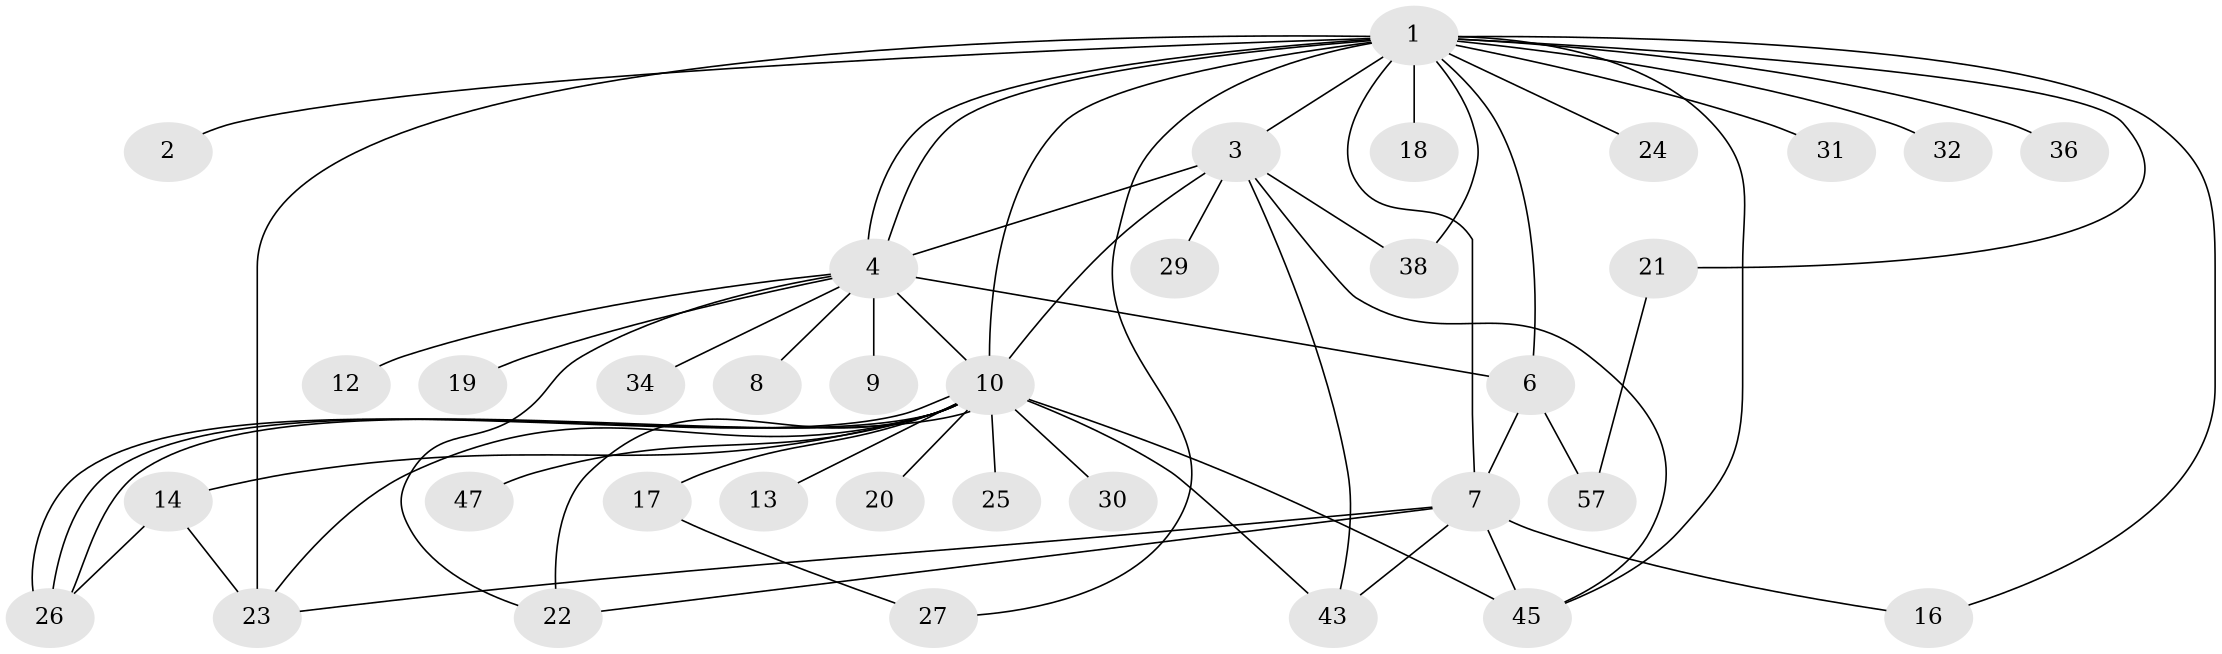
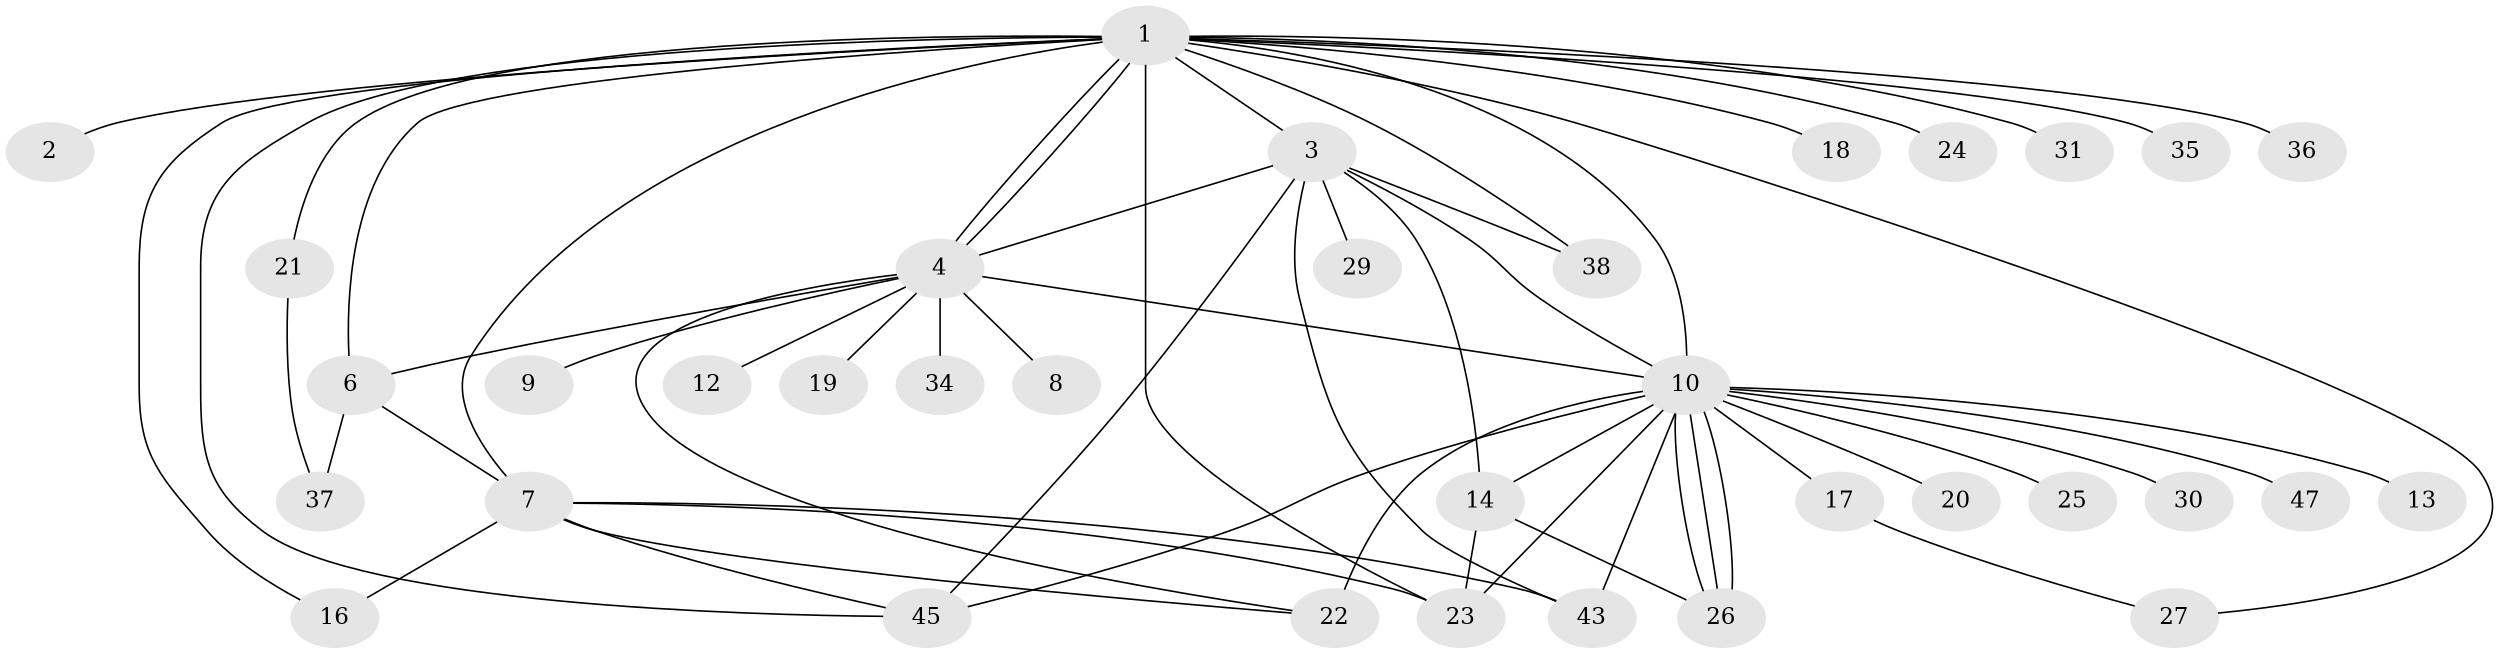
(1948, 152) -> (2186, 152)
none -> (1446, 305)
(1592, 502) -> (320, 502)
